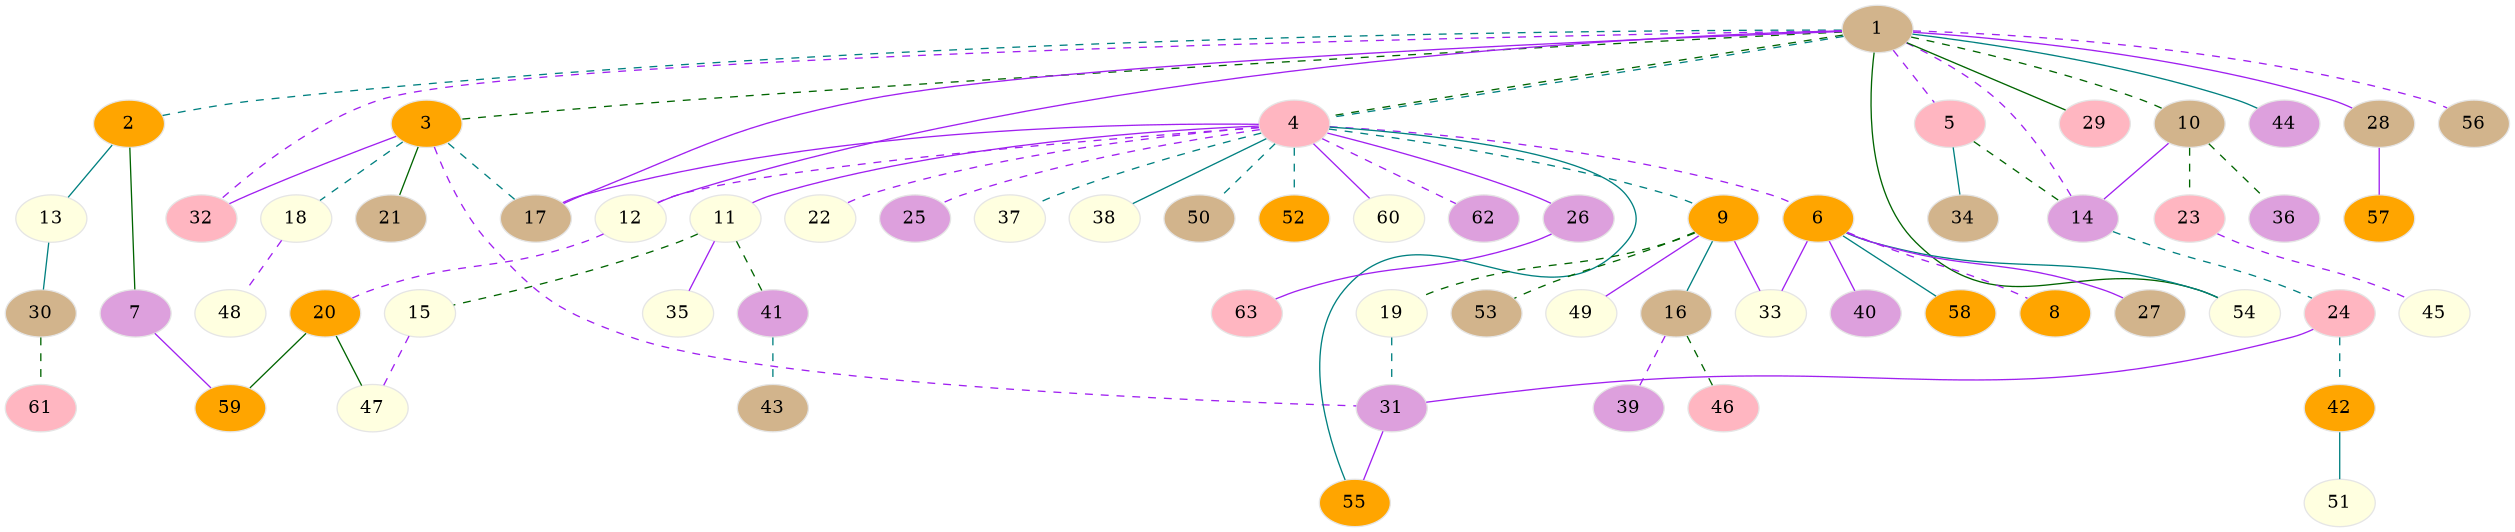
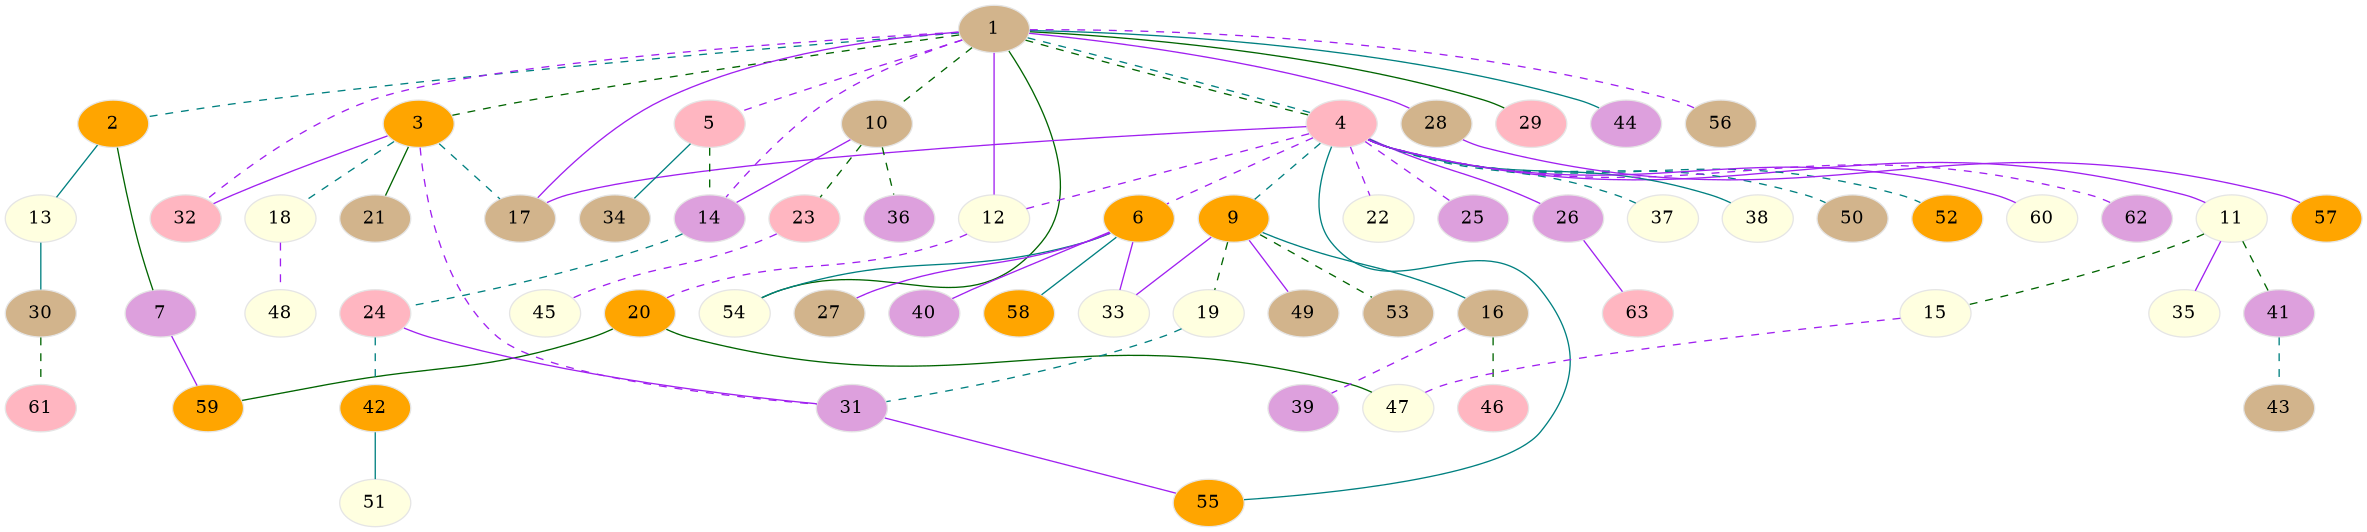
(1581, 313) -> (1304, 313)
(2055, 313) -> none
